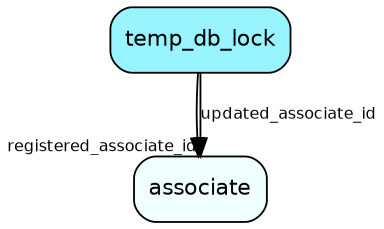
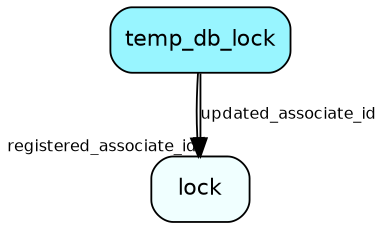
(200, 189) -> (200, 189)
